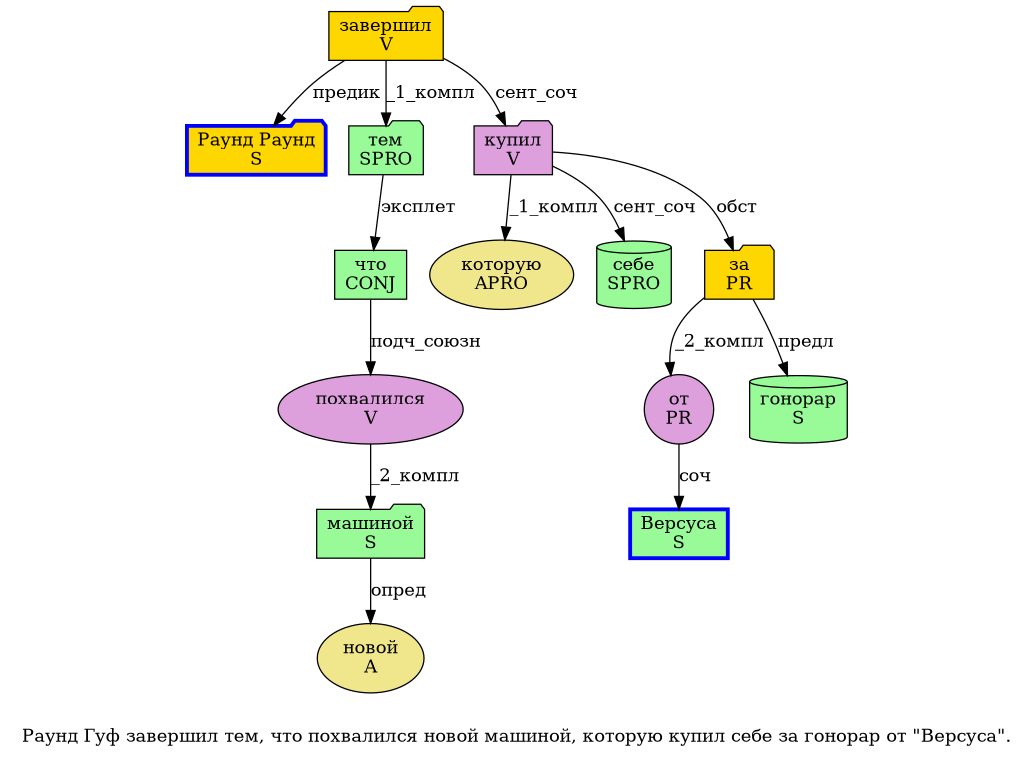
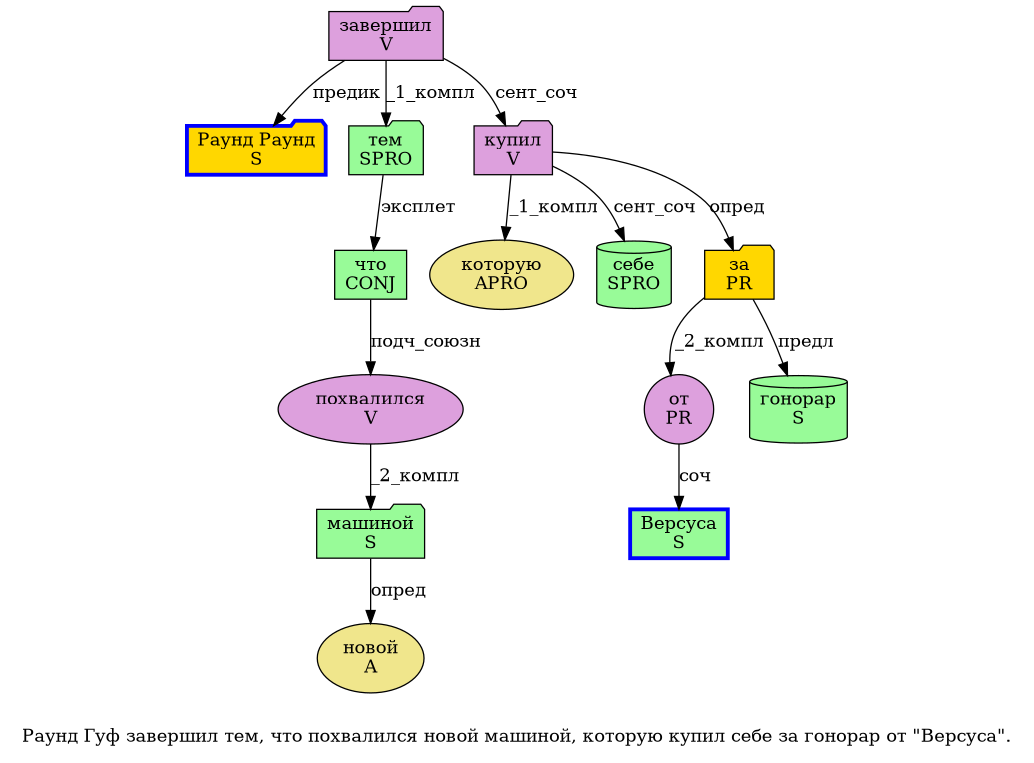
(386, 36) -> (386, 36)
(737, 207) -> (737, 207)
